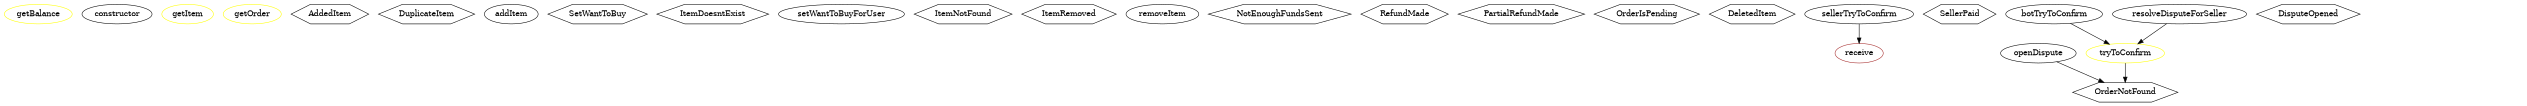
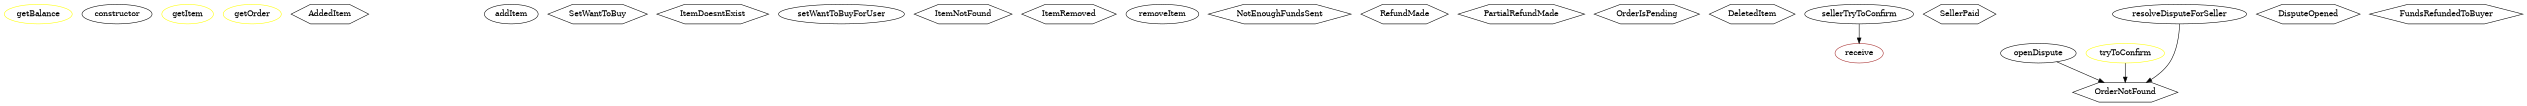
(427, 14) -> none
(2054, 14) -> none
none -> (2446, 14)
(2154, 32) -> (2173, 56)
